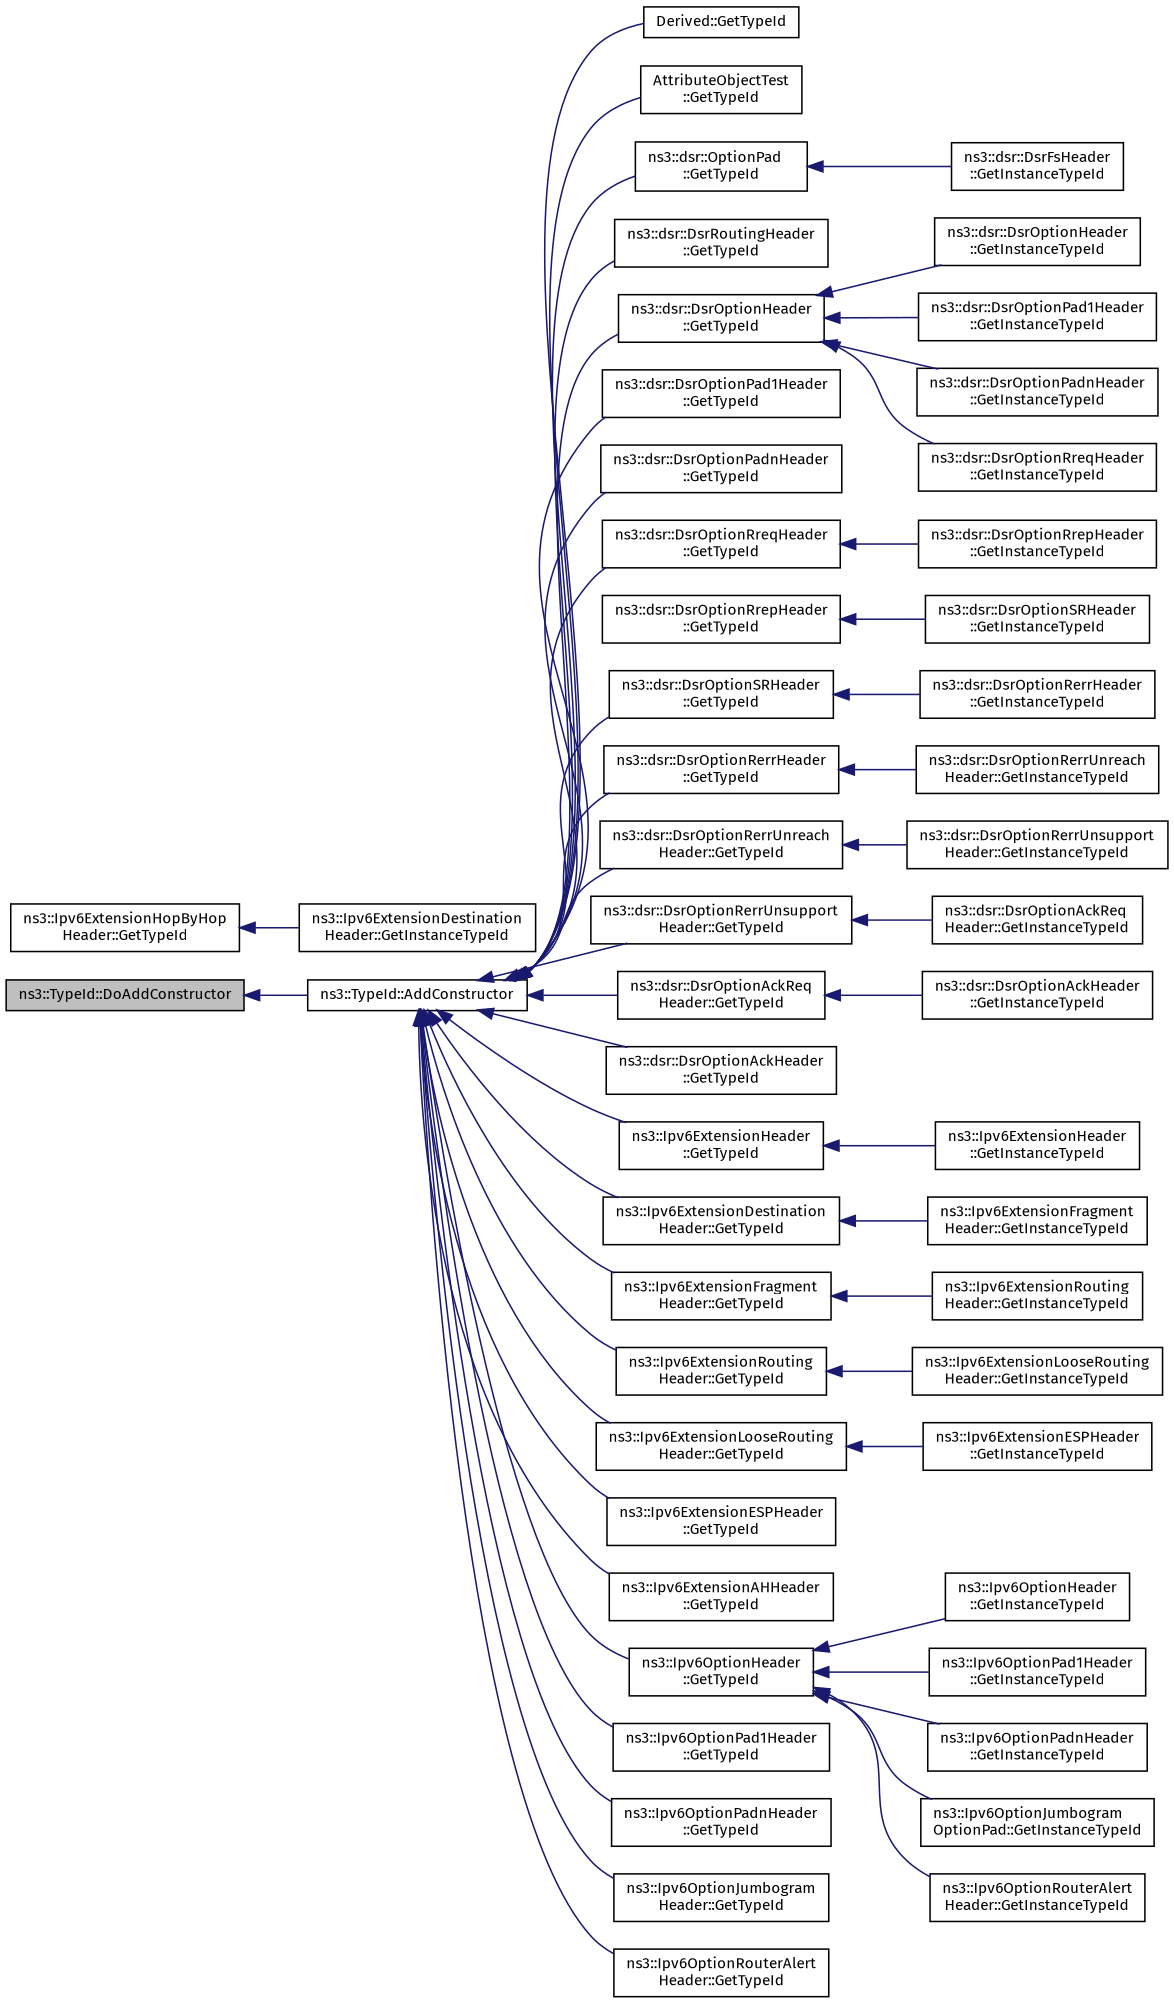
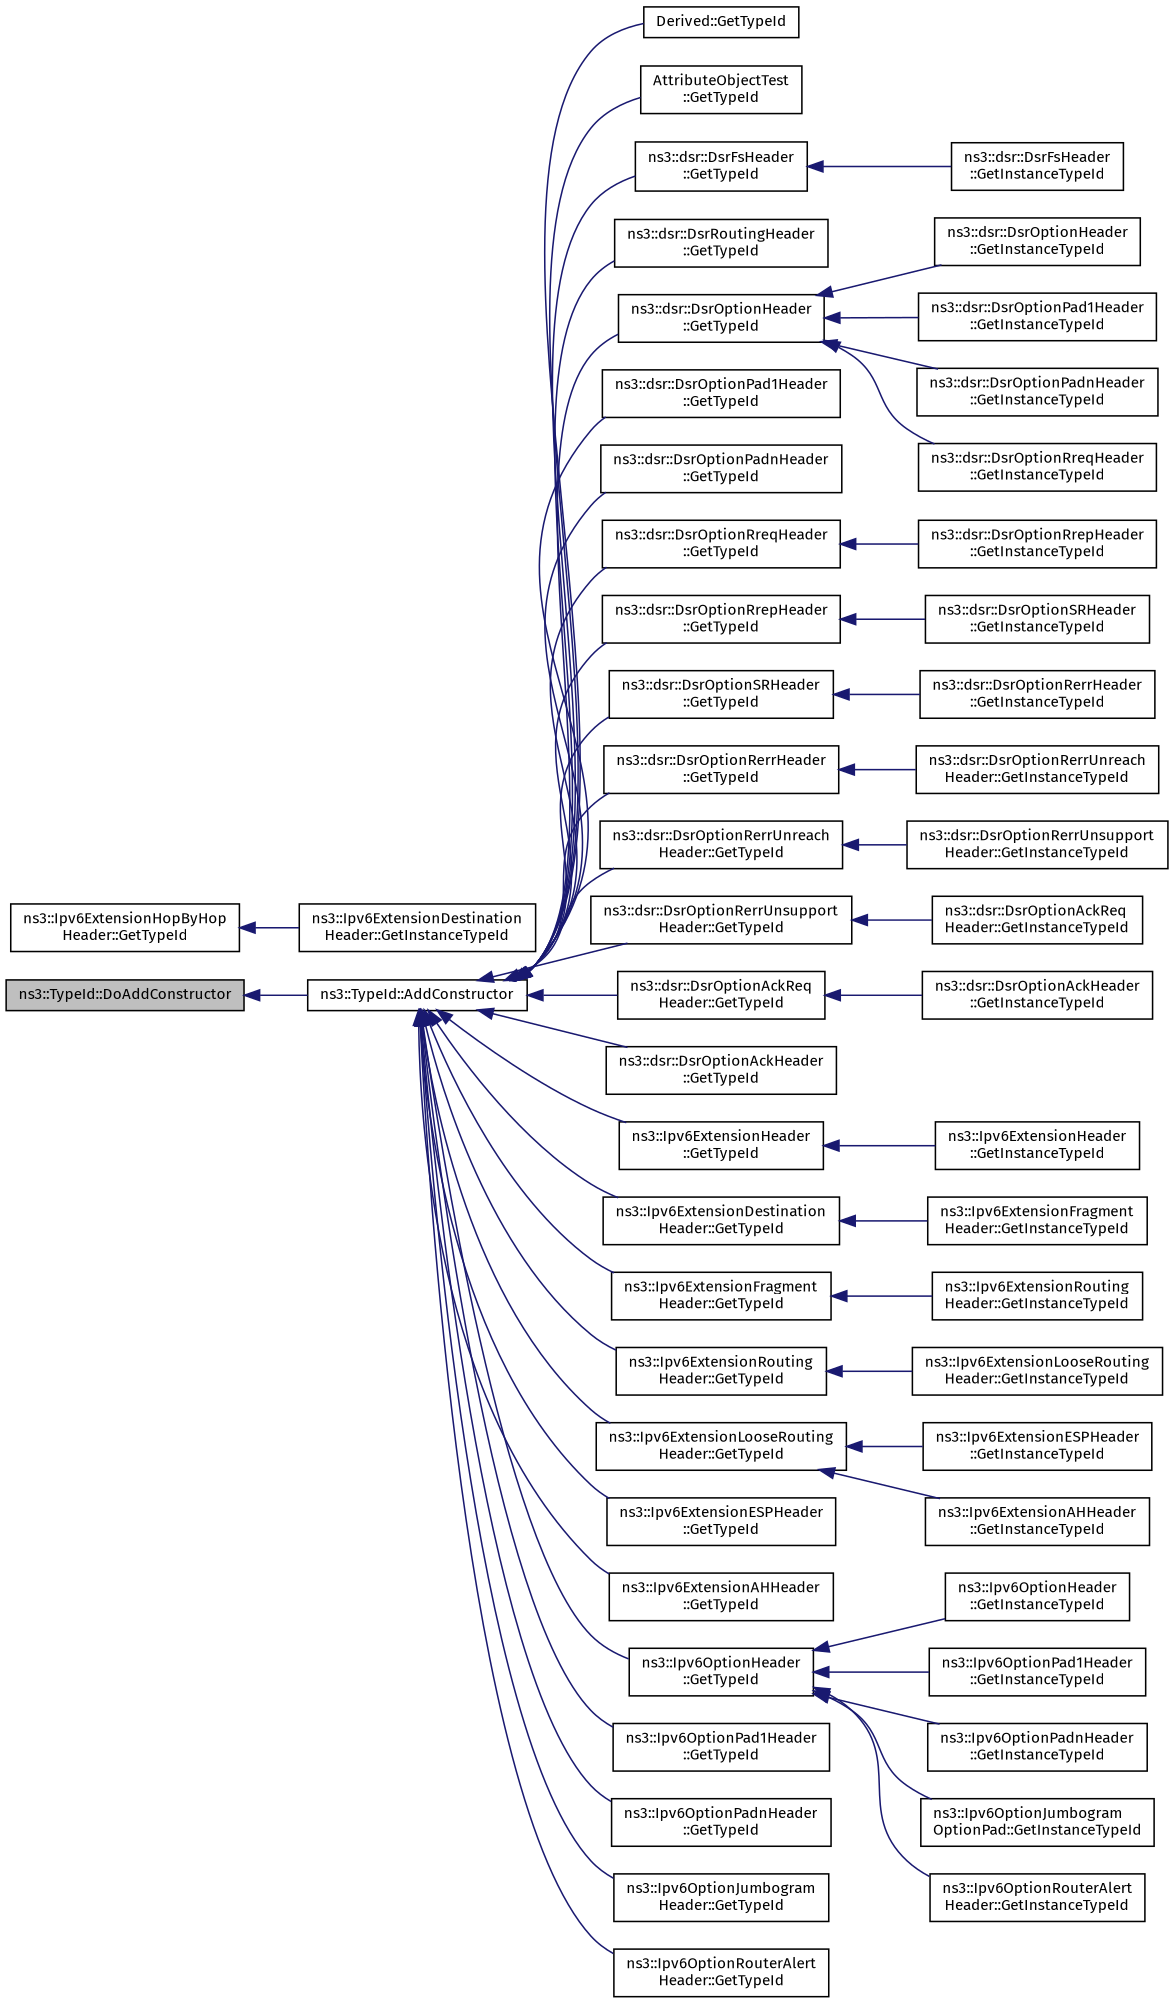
(721, 167) -> (721, 167)
none -> (563, 806)
none -> (1037, 1522)
